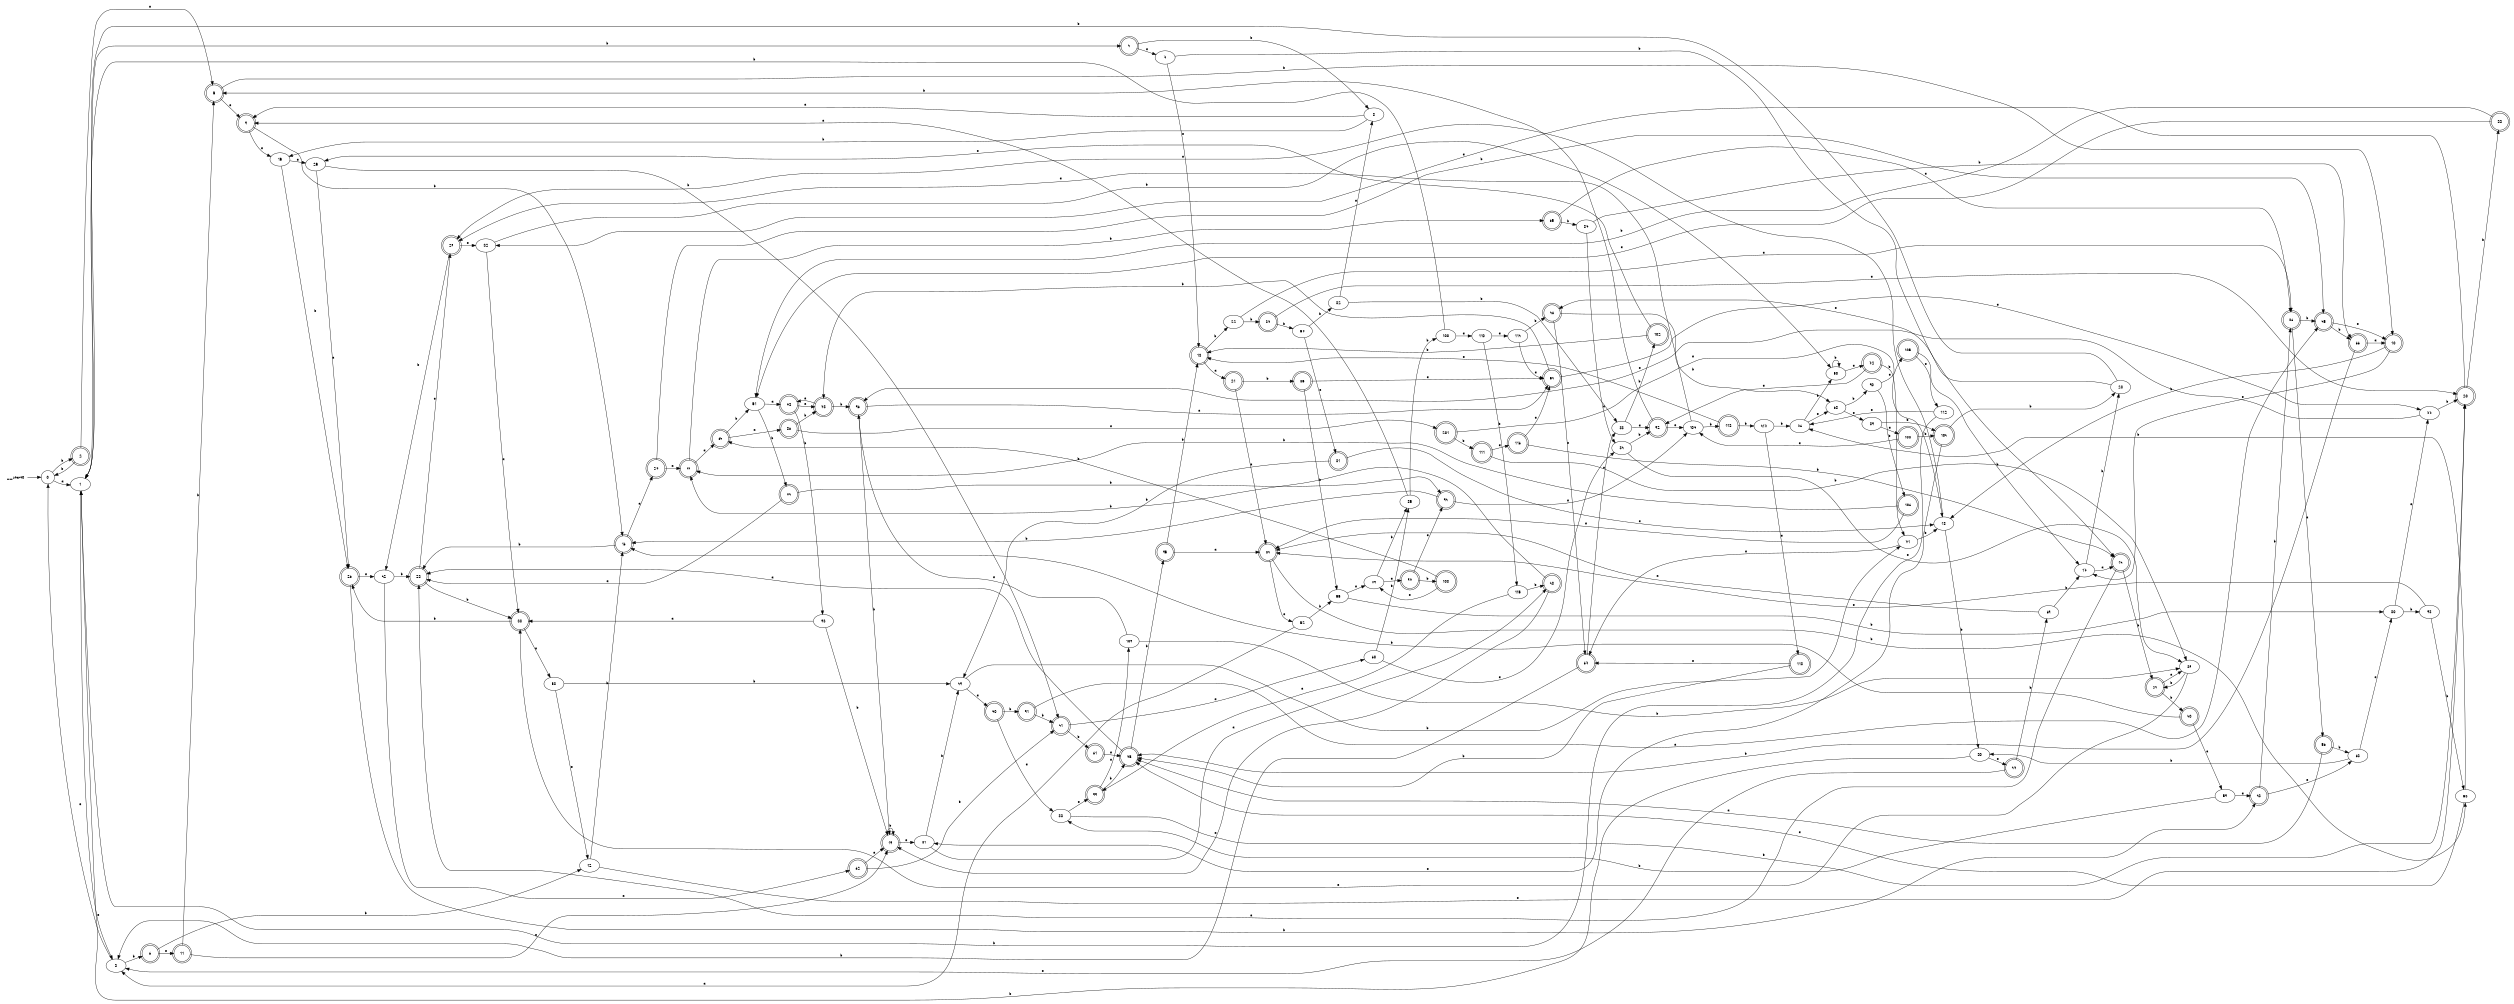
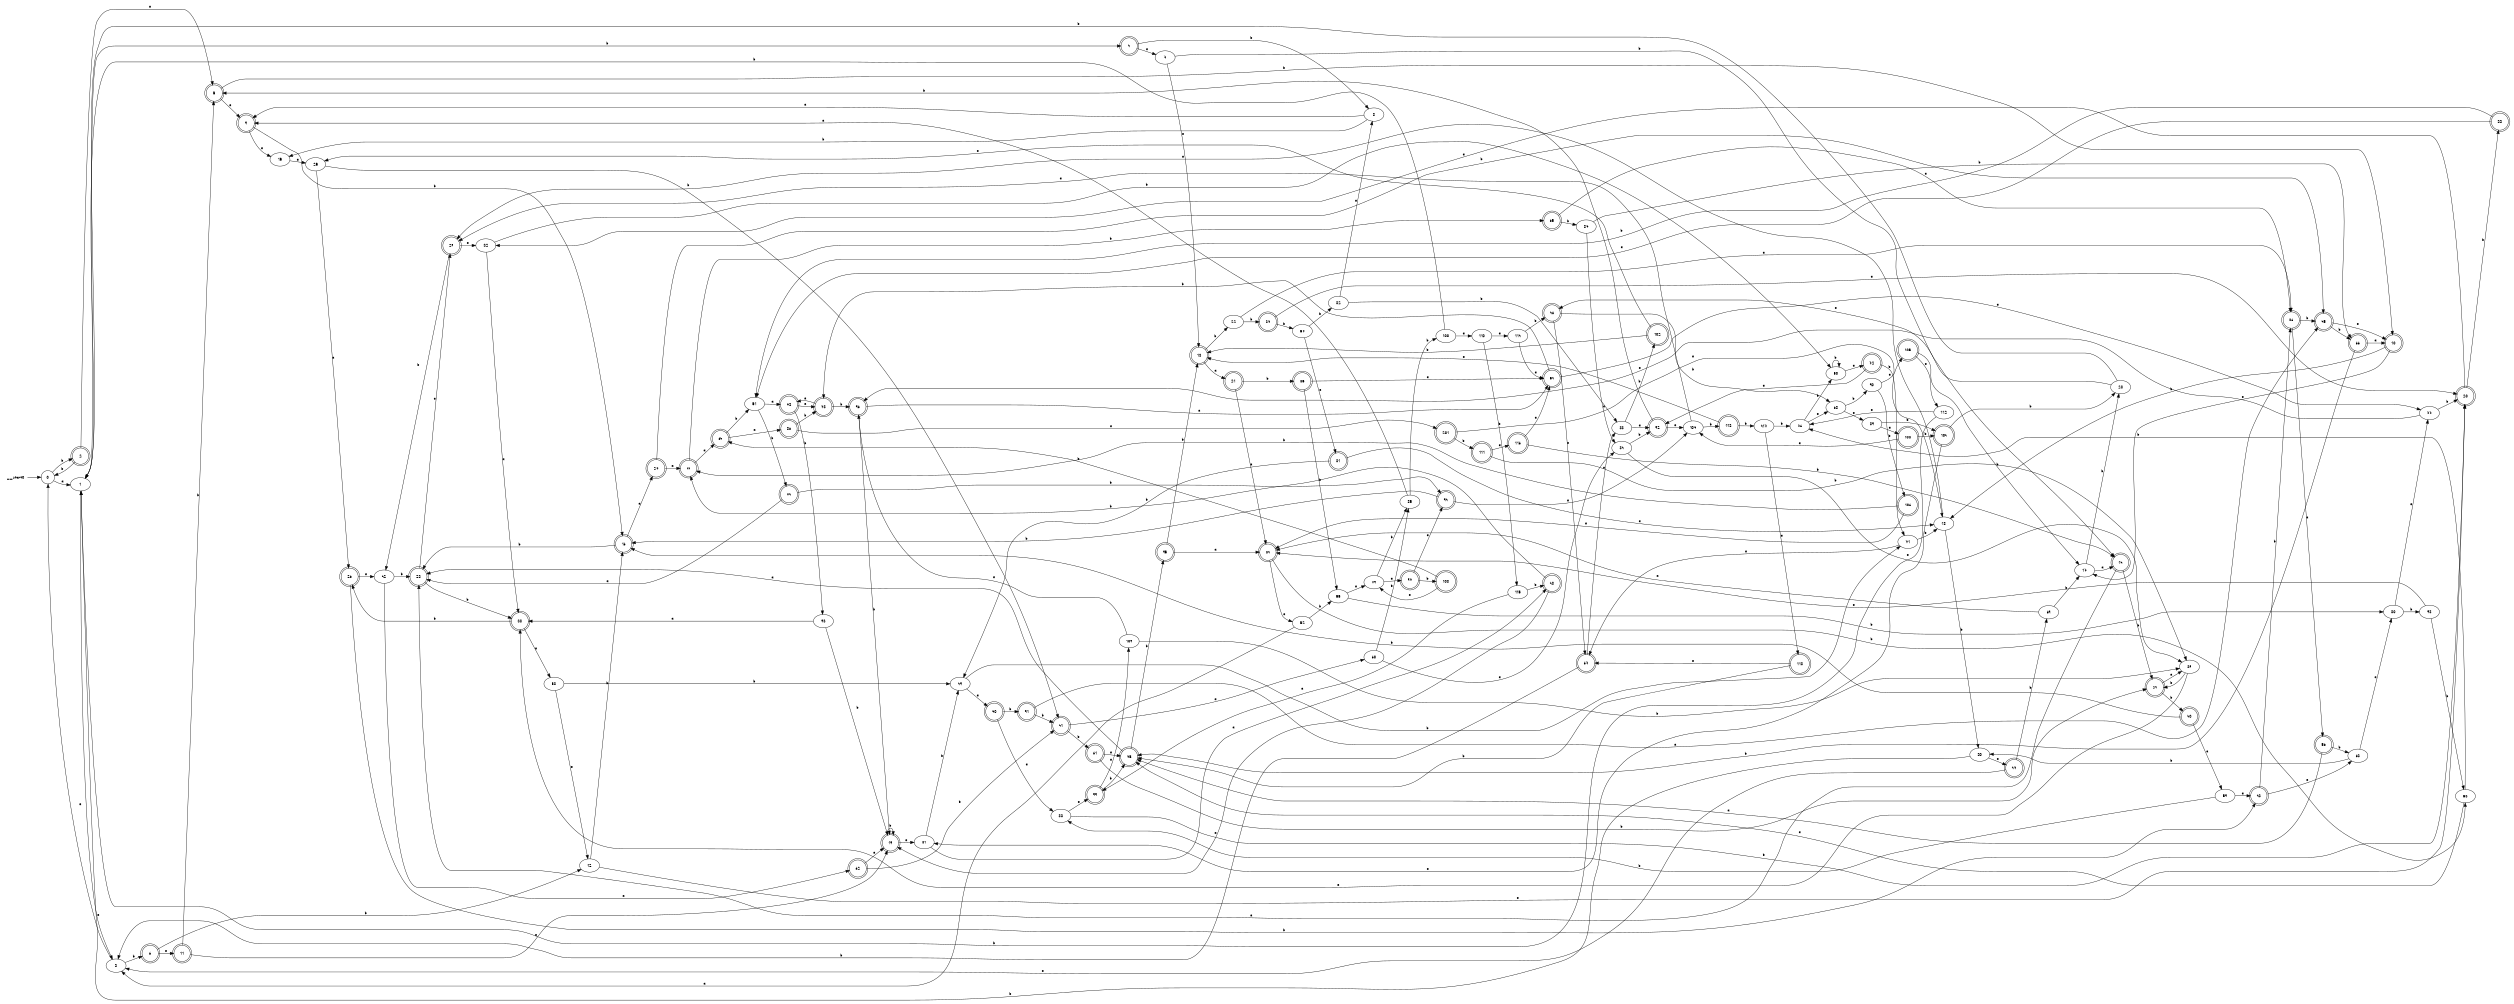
(314, 365) -> none
none -> (1642, 829)
